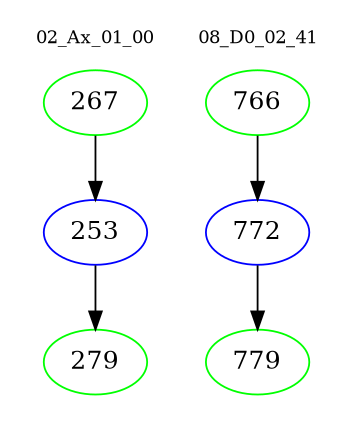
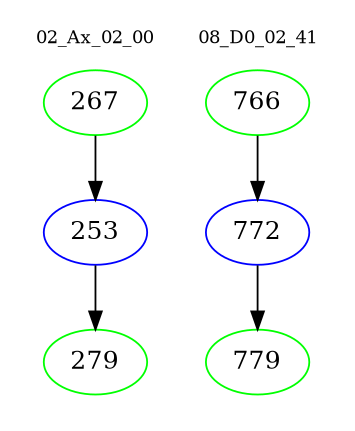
(95, 39) -> (95, 39)
